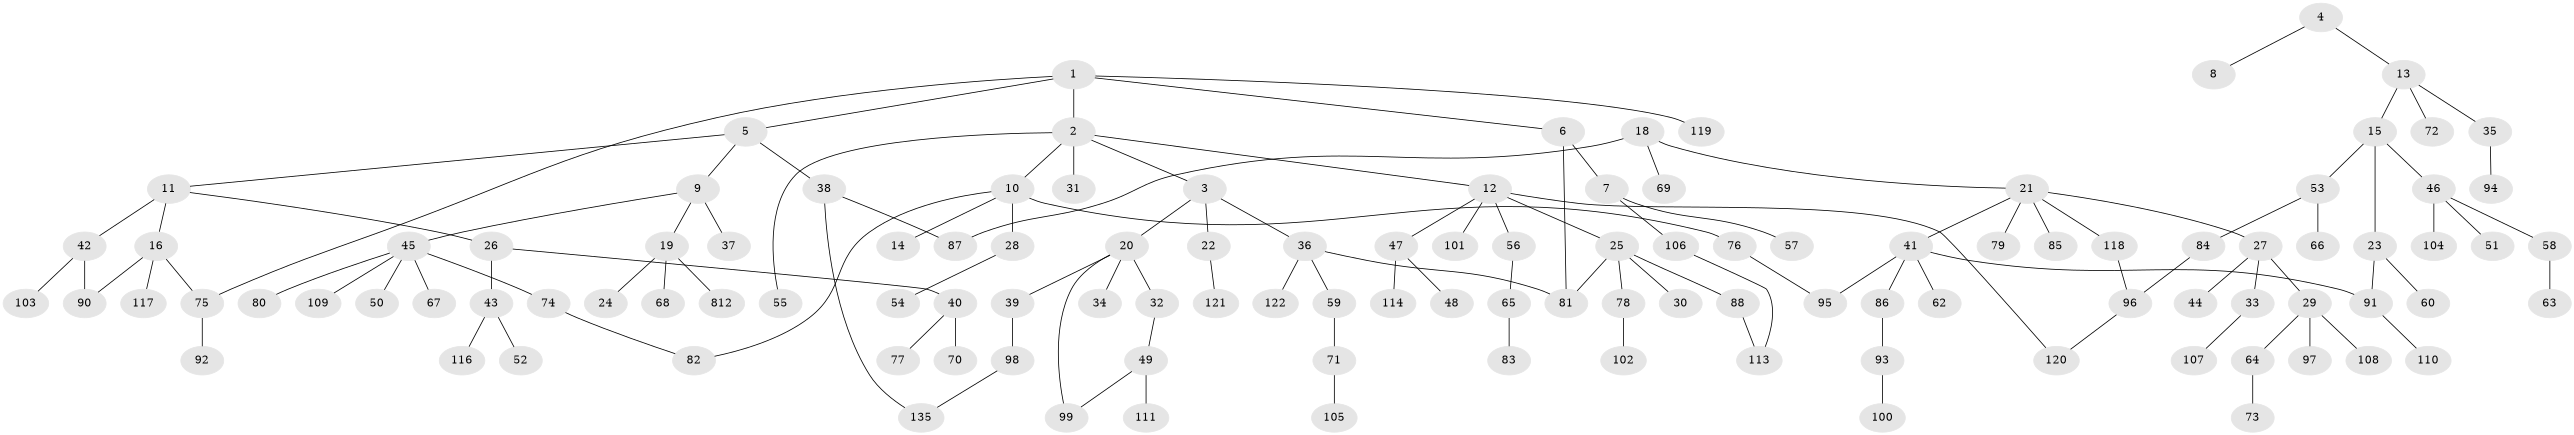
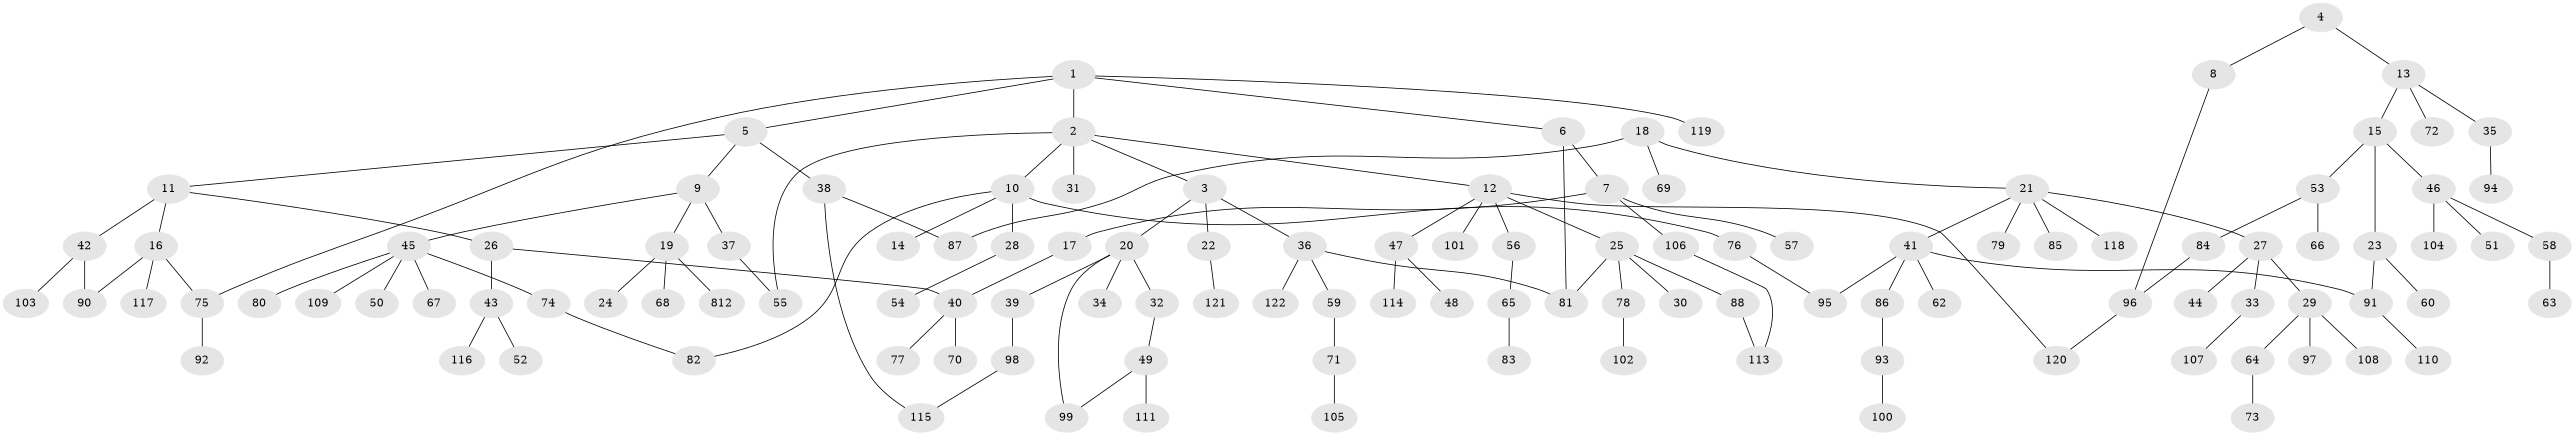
none -> (1070, 246)
(2123, 276) -> (2172, 189)
none -> (757, 277)
(921, 418) -> (921, 418)
